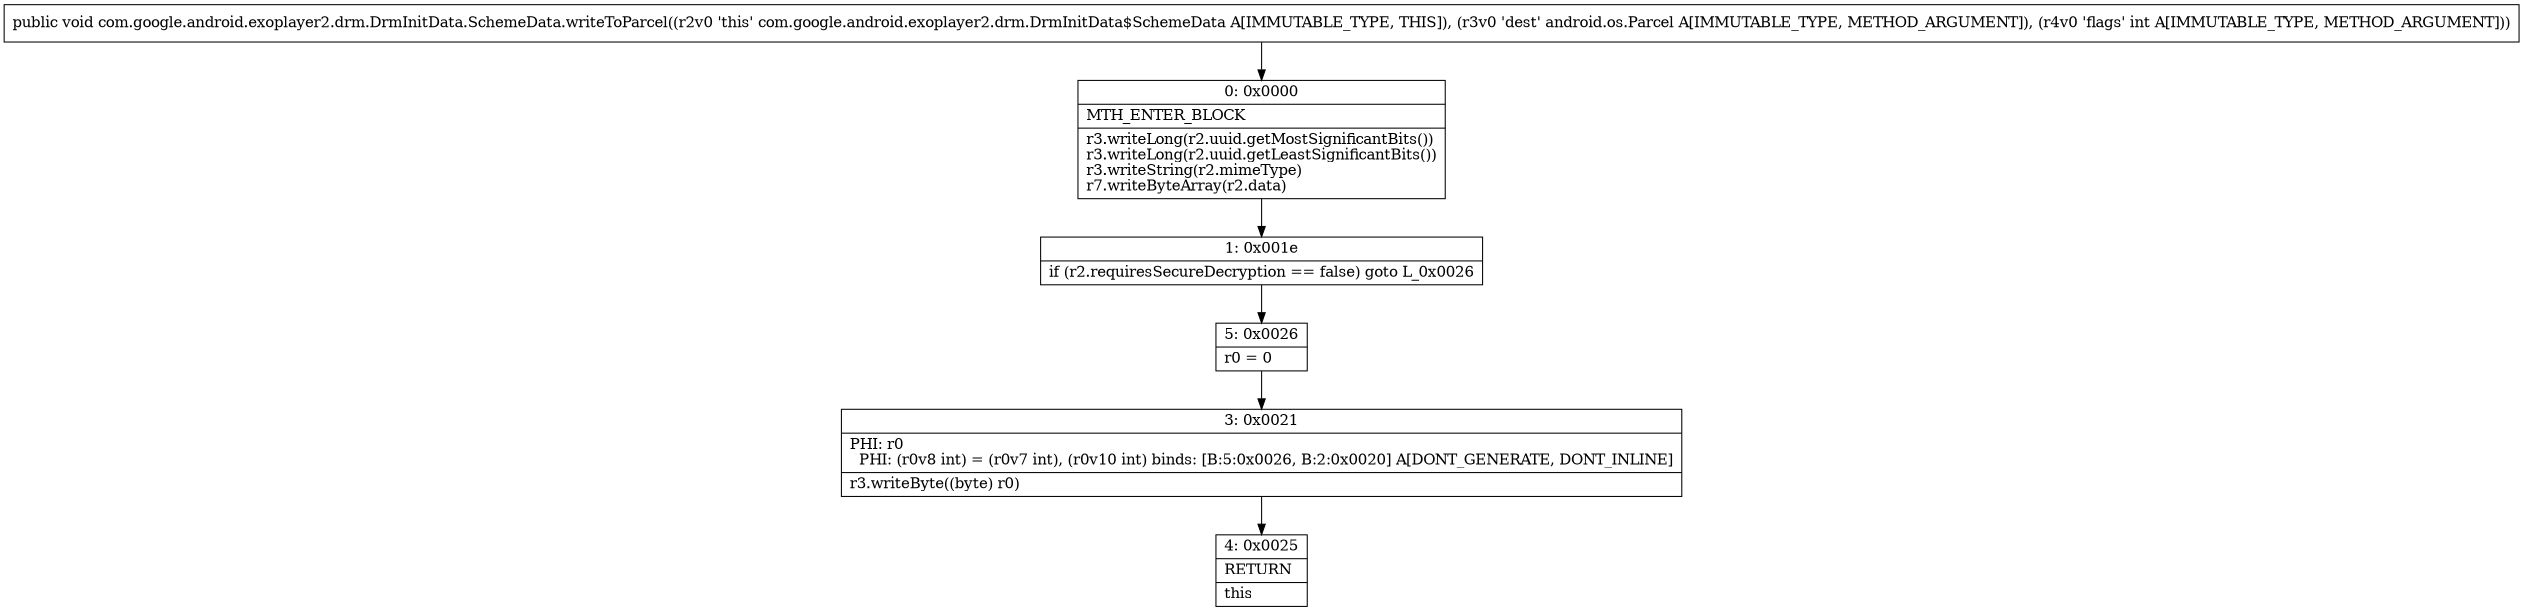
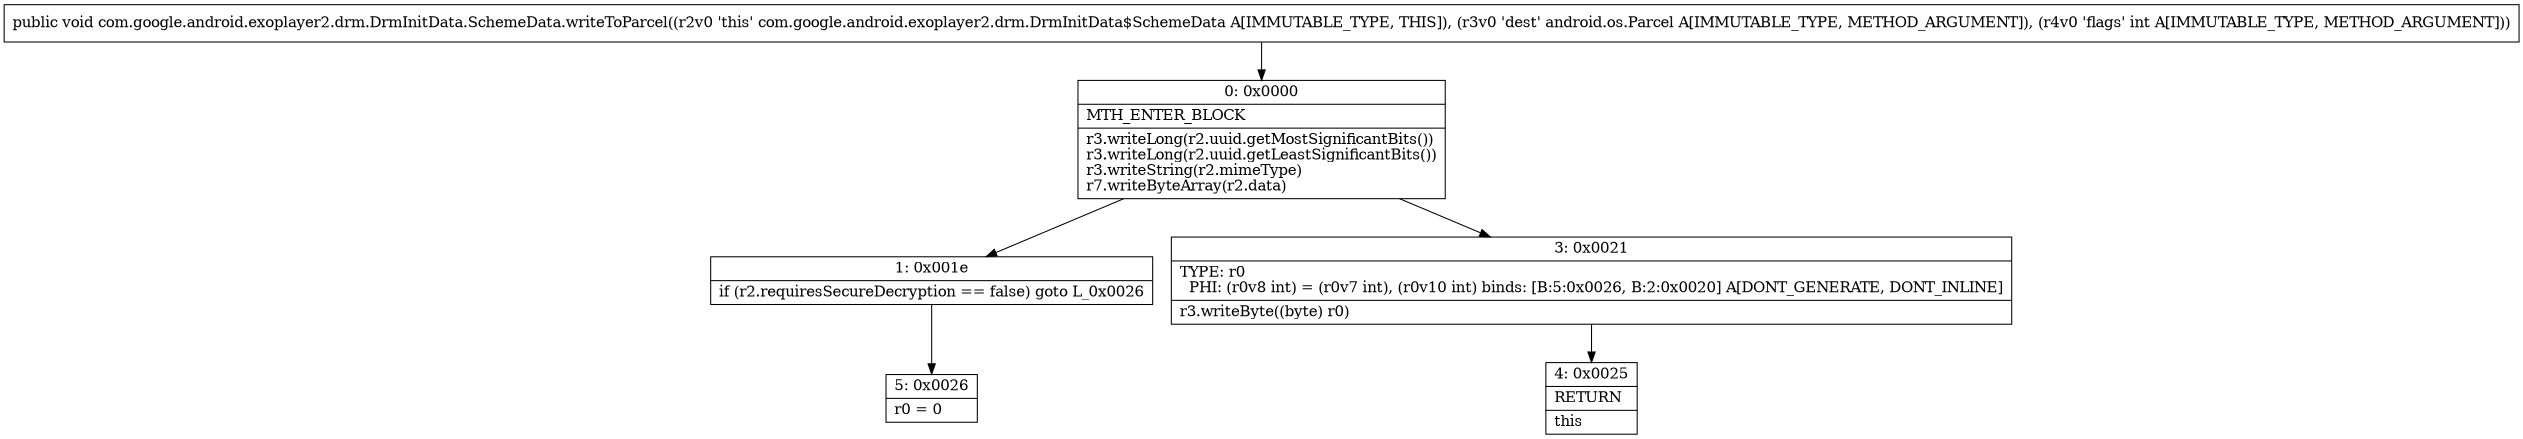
(1262, 385) -> (1440, 216)
(879, 445) -> (1215, 272)
